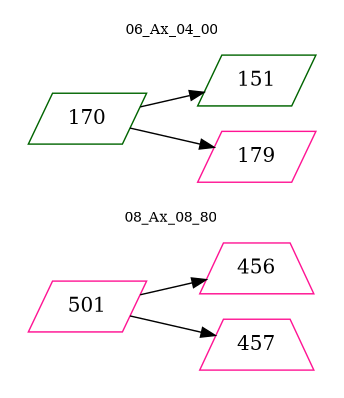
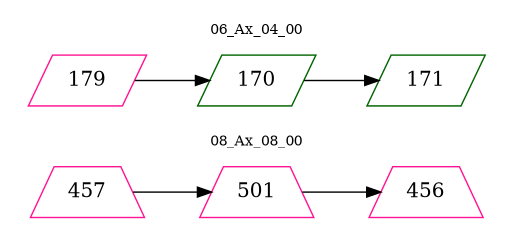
(257, 81) -> (426, 81)
(165, 136) -> (165, 81)
(171, 218) -> (257, 142)
(87, 307) -> (257, 192)
(166, 324) -> (165, 192)
